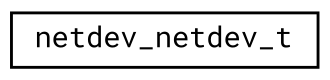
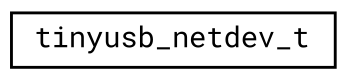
(165, 40) -> (173, 40)
